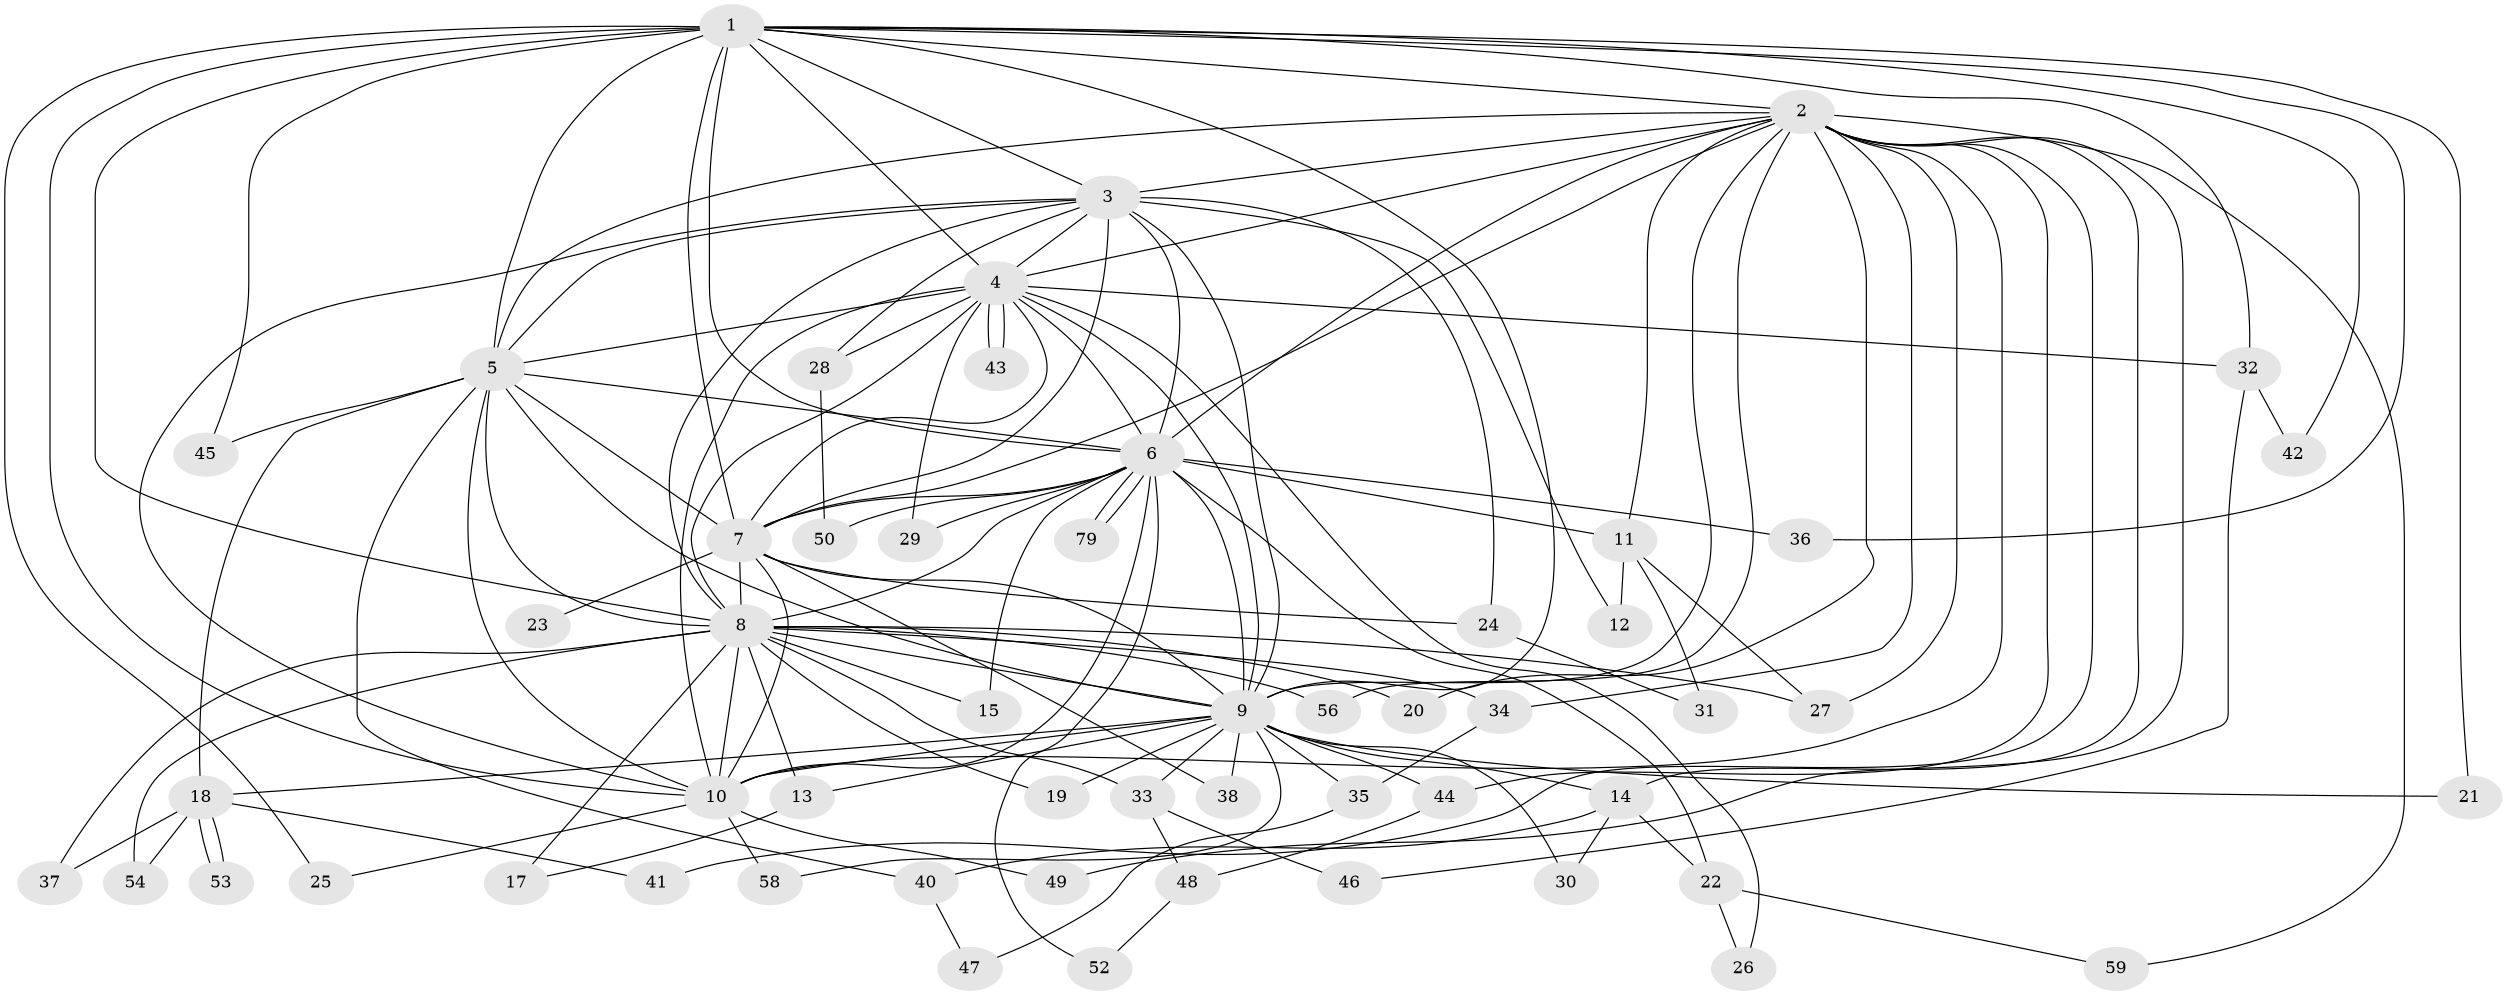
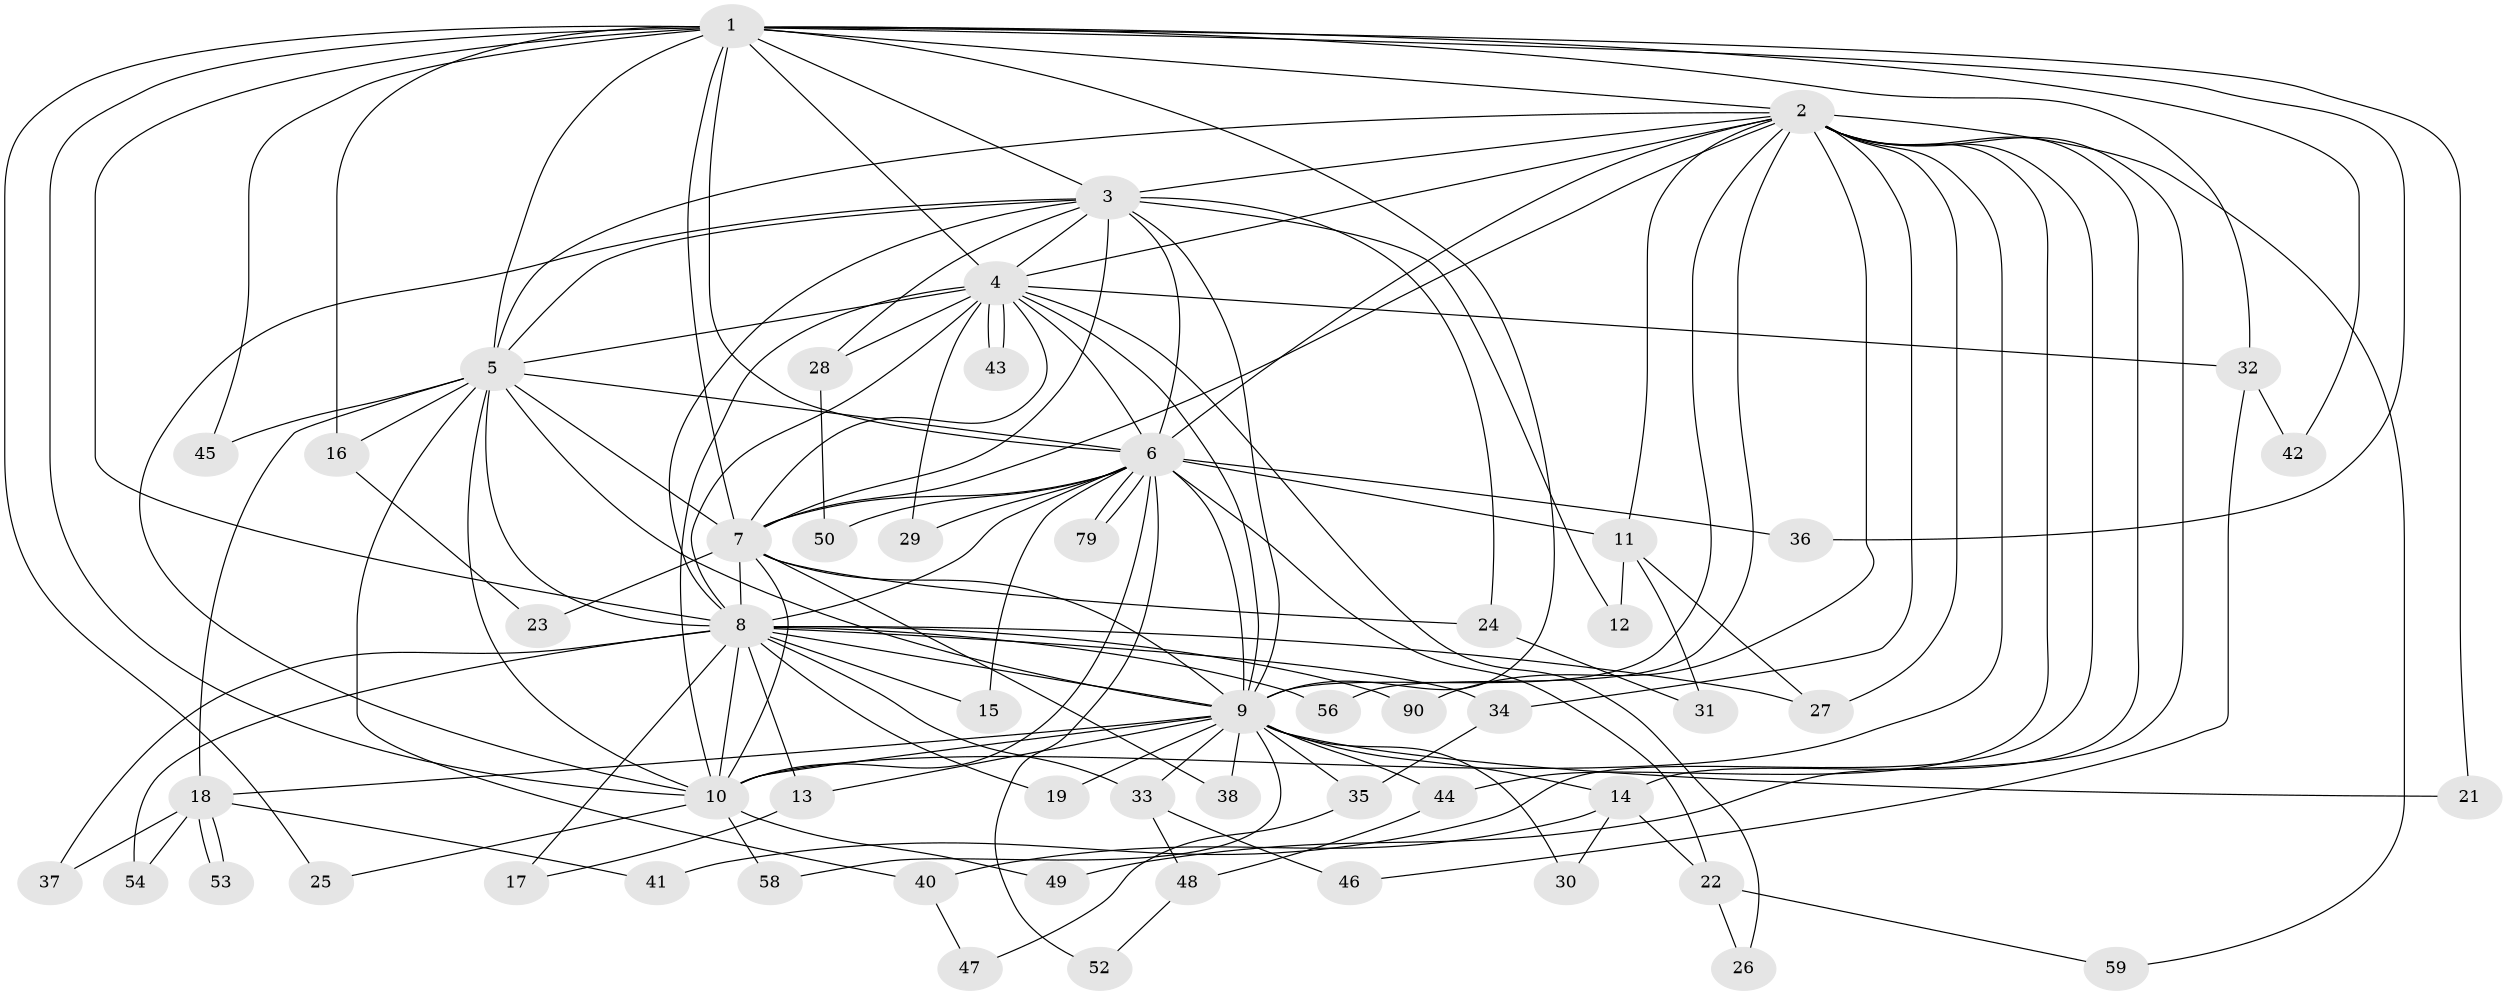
none -> (337, 455)
(1414, 712) -> (1414, 712)
